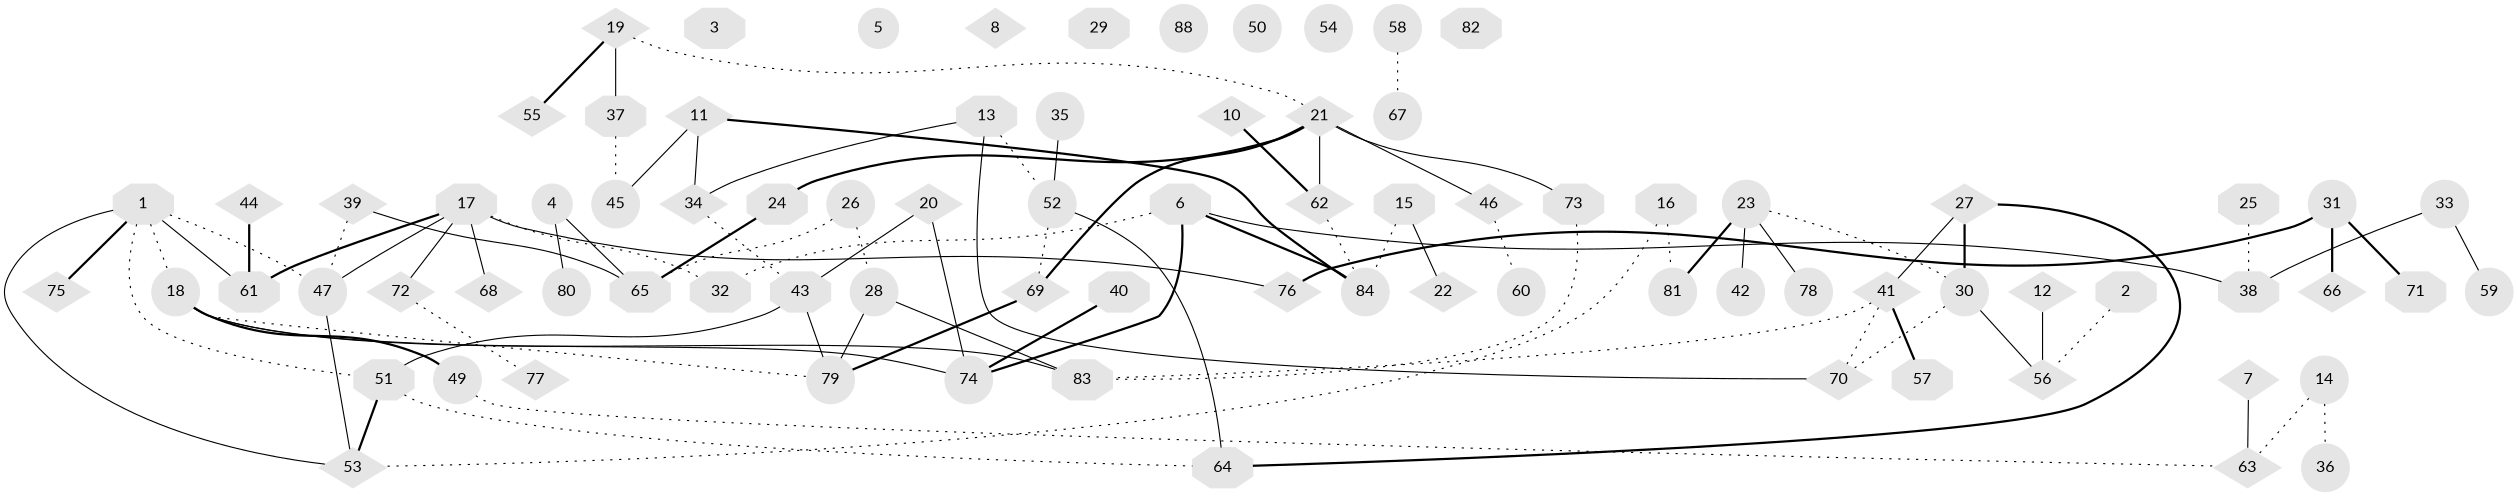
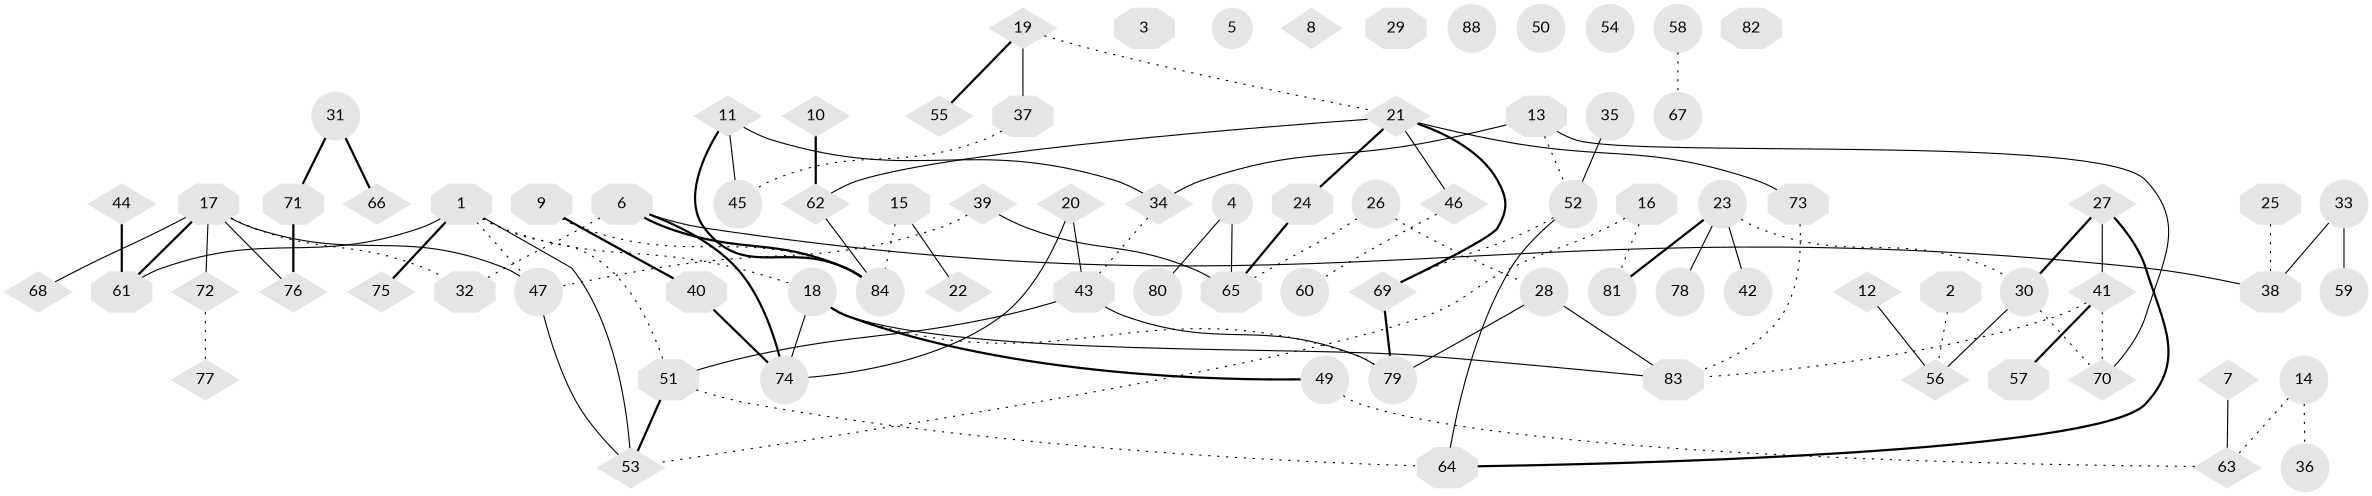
none -> (542, 204)
(1341, 245) -> (840, 237)
(1833, 251) -> (293, 255)
